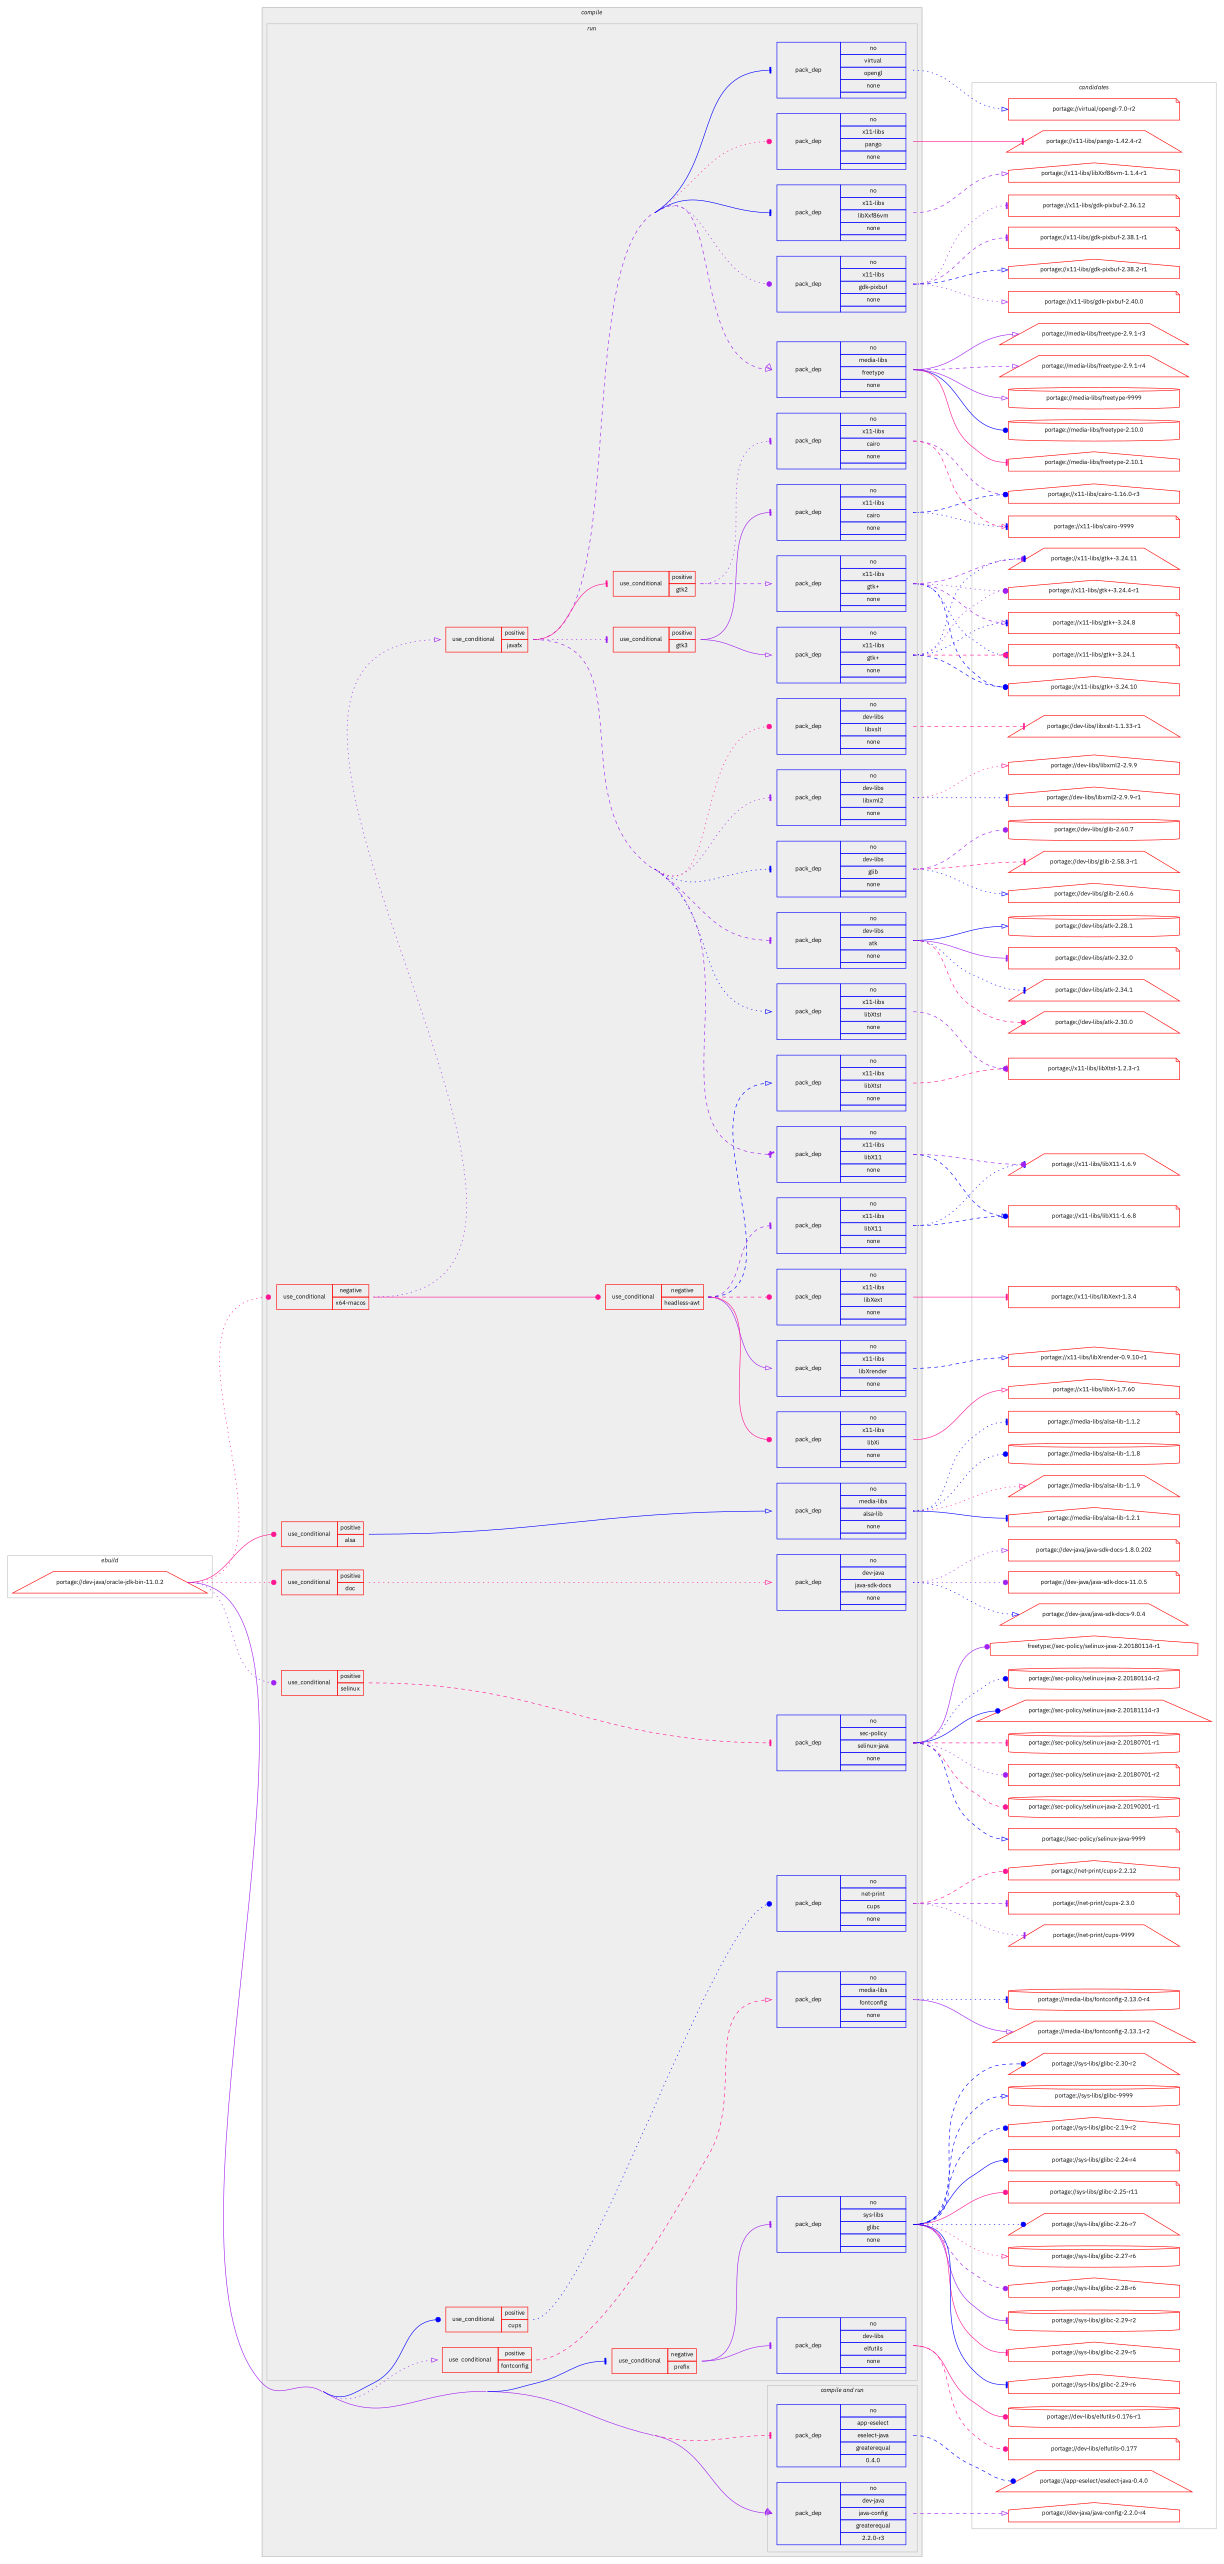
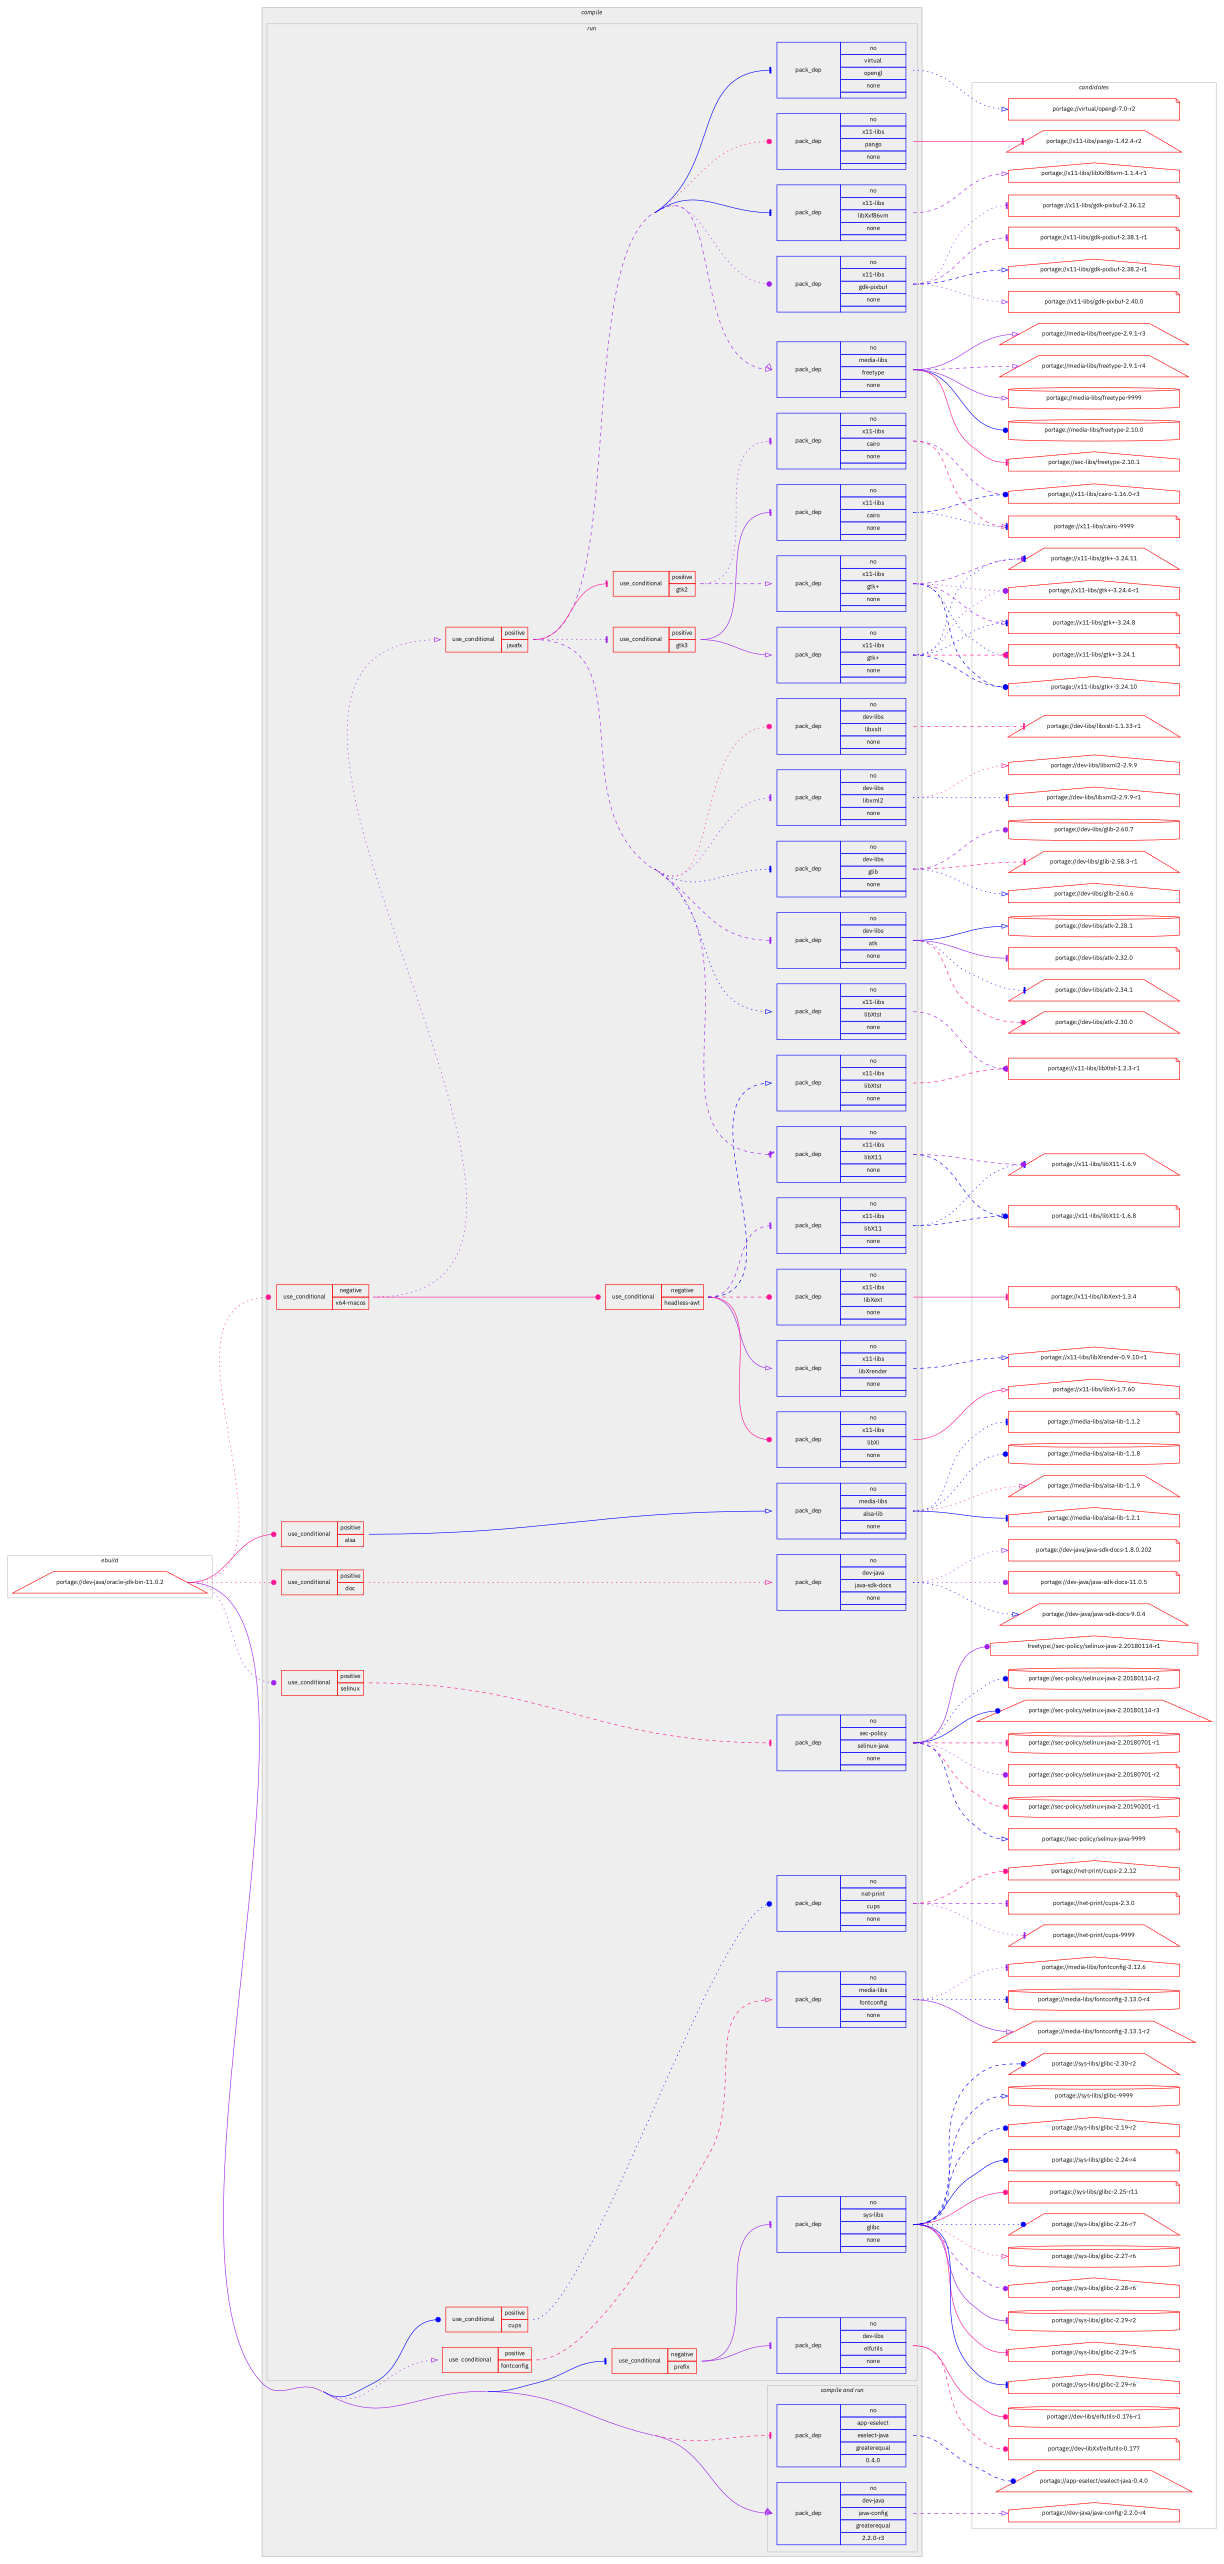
(1094, 462) -> (1094, 462)
(1094, 1711) -> (1094, 1711)
none -> (1094, 1968)
(1094, 2449) -> (1094, 2449)
